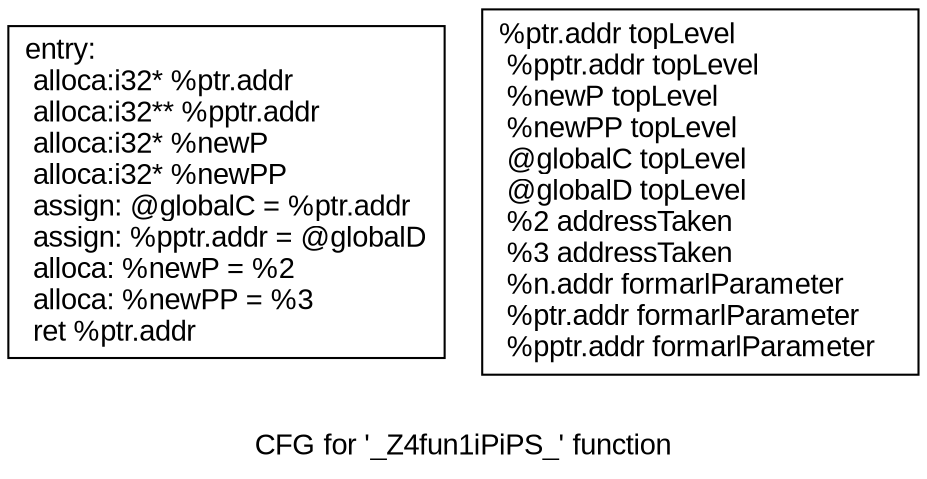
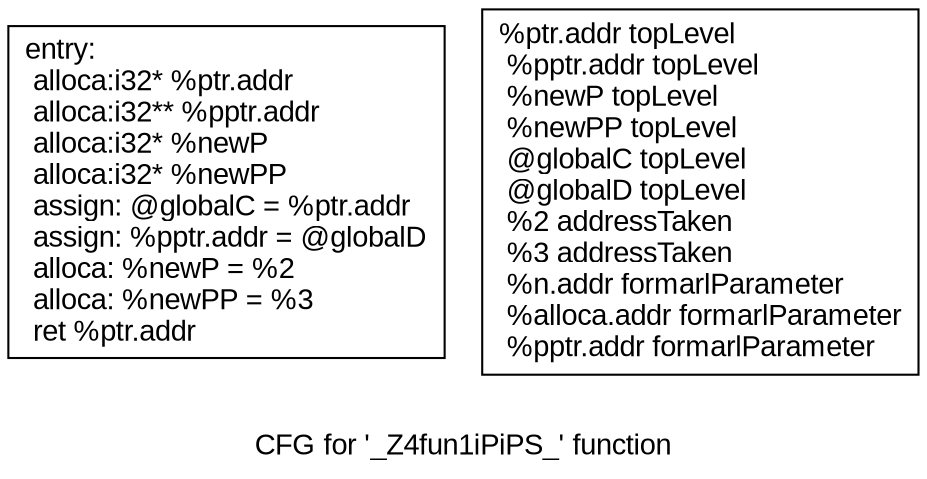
(679, 316) -> (700, 316)
